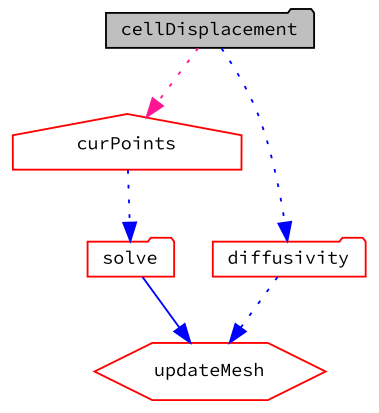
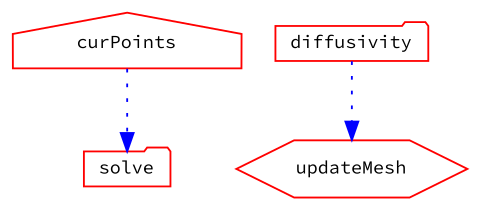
(210, 30) -> none
(161, 302) -> none
